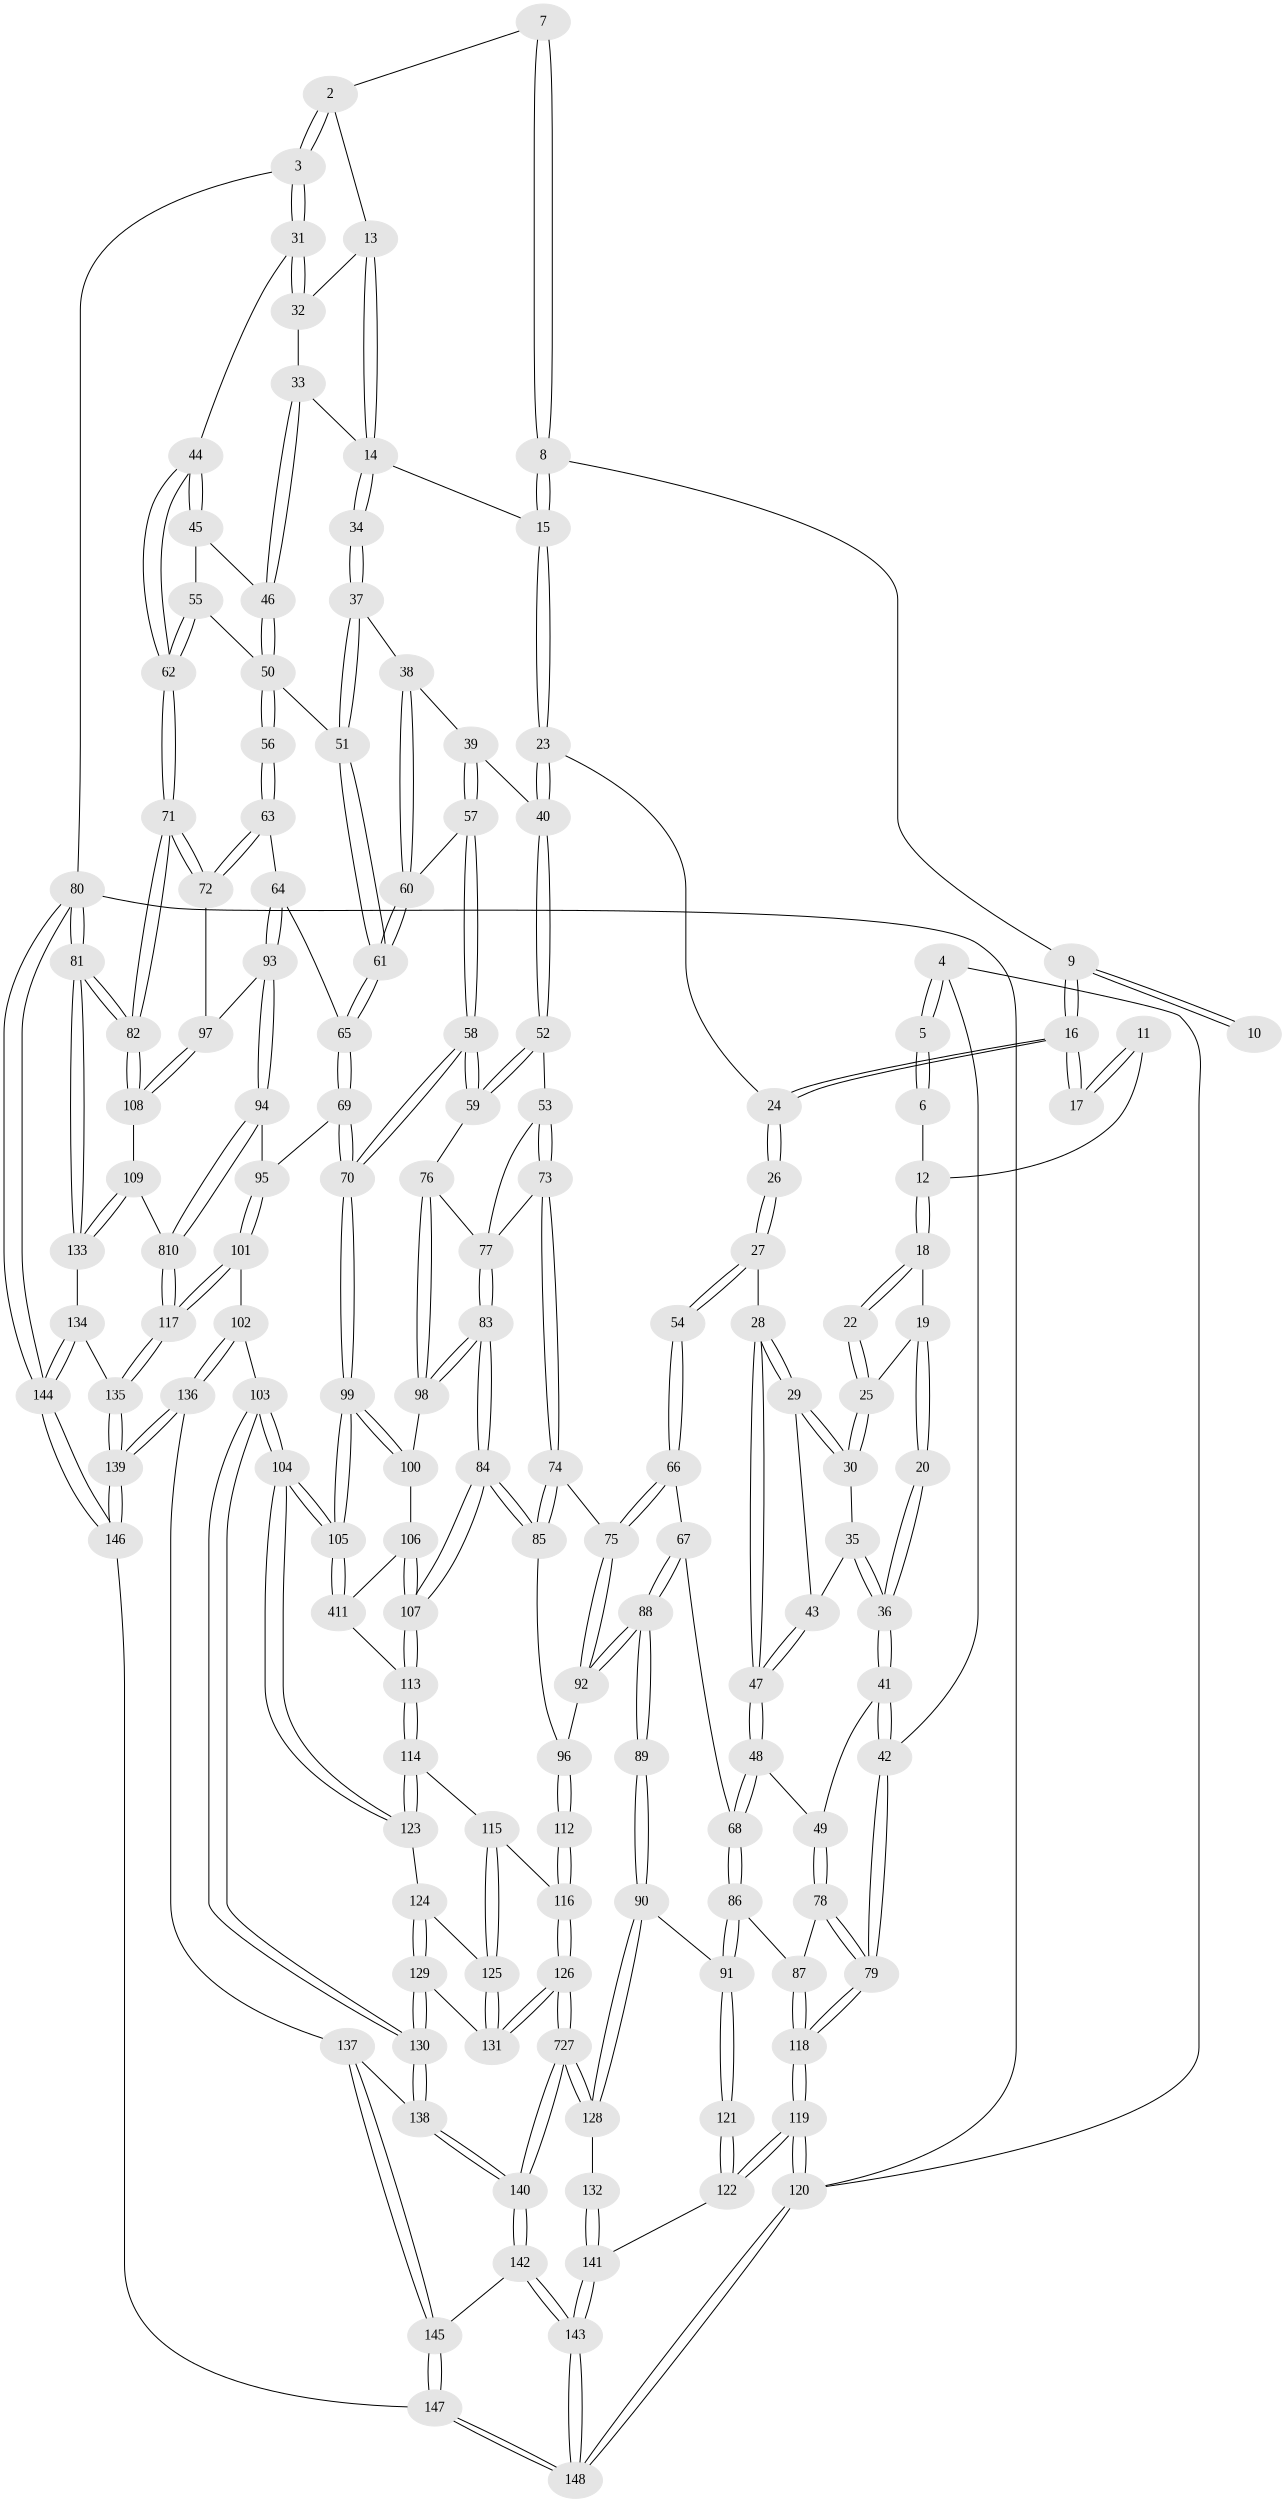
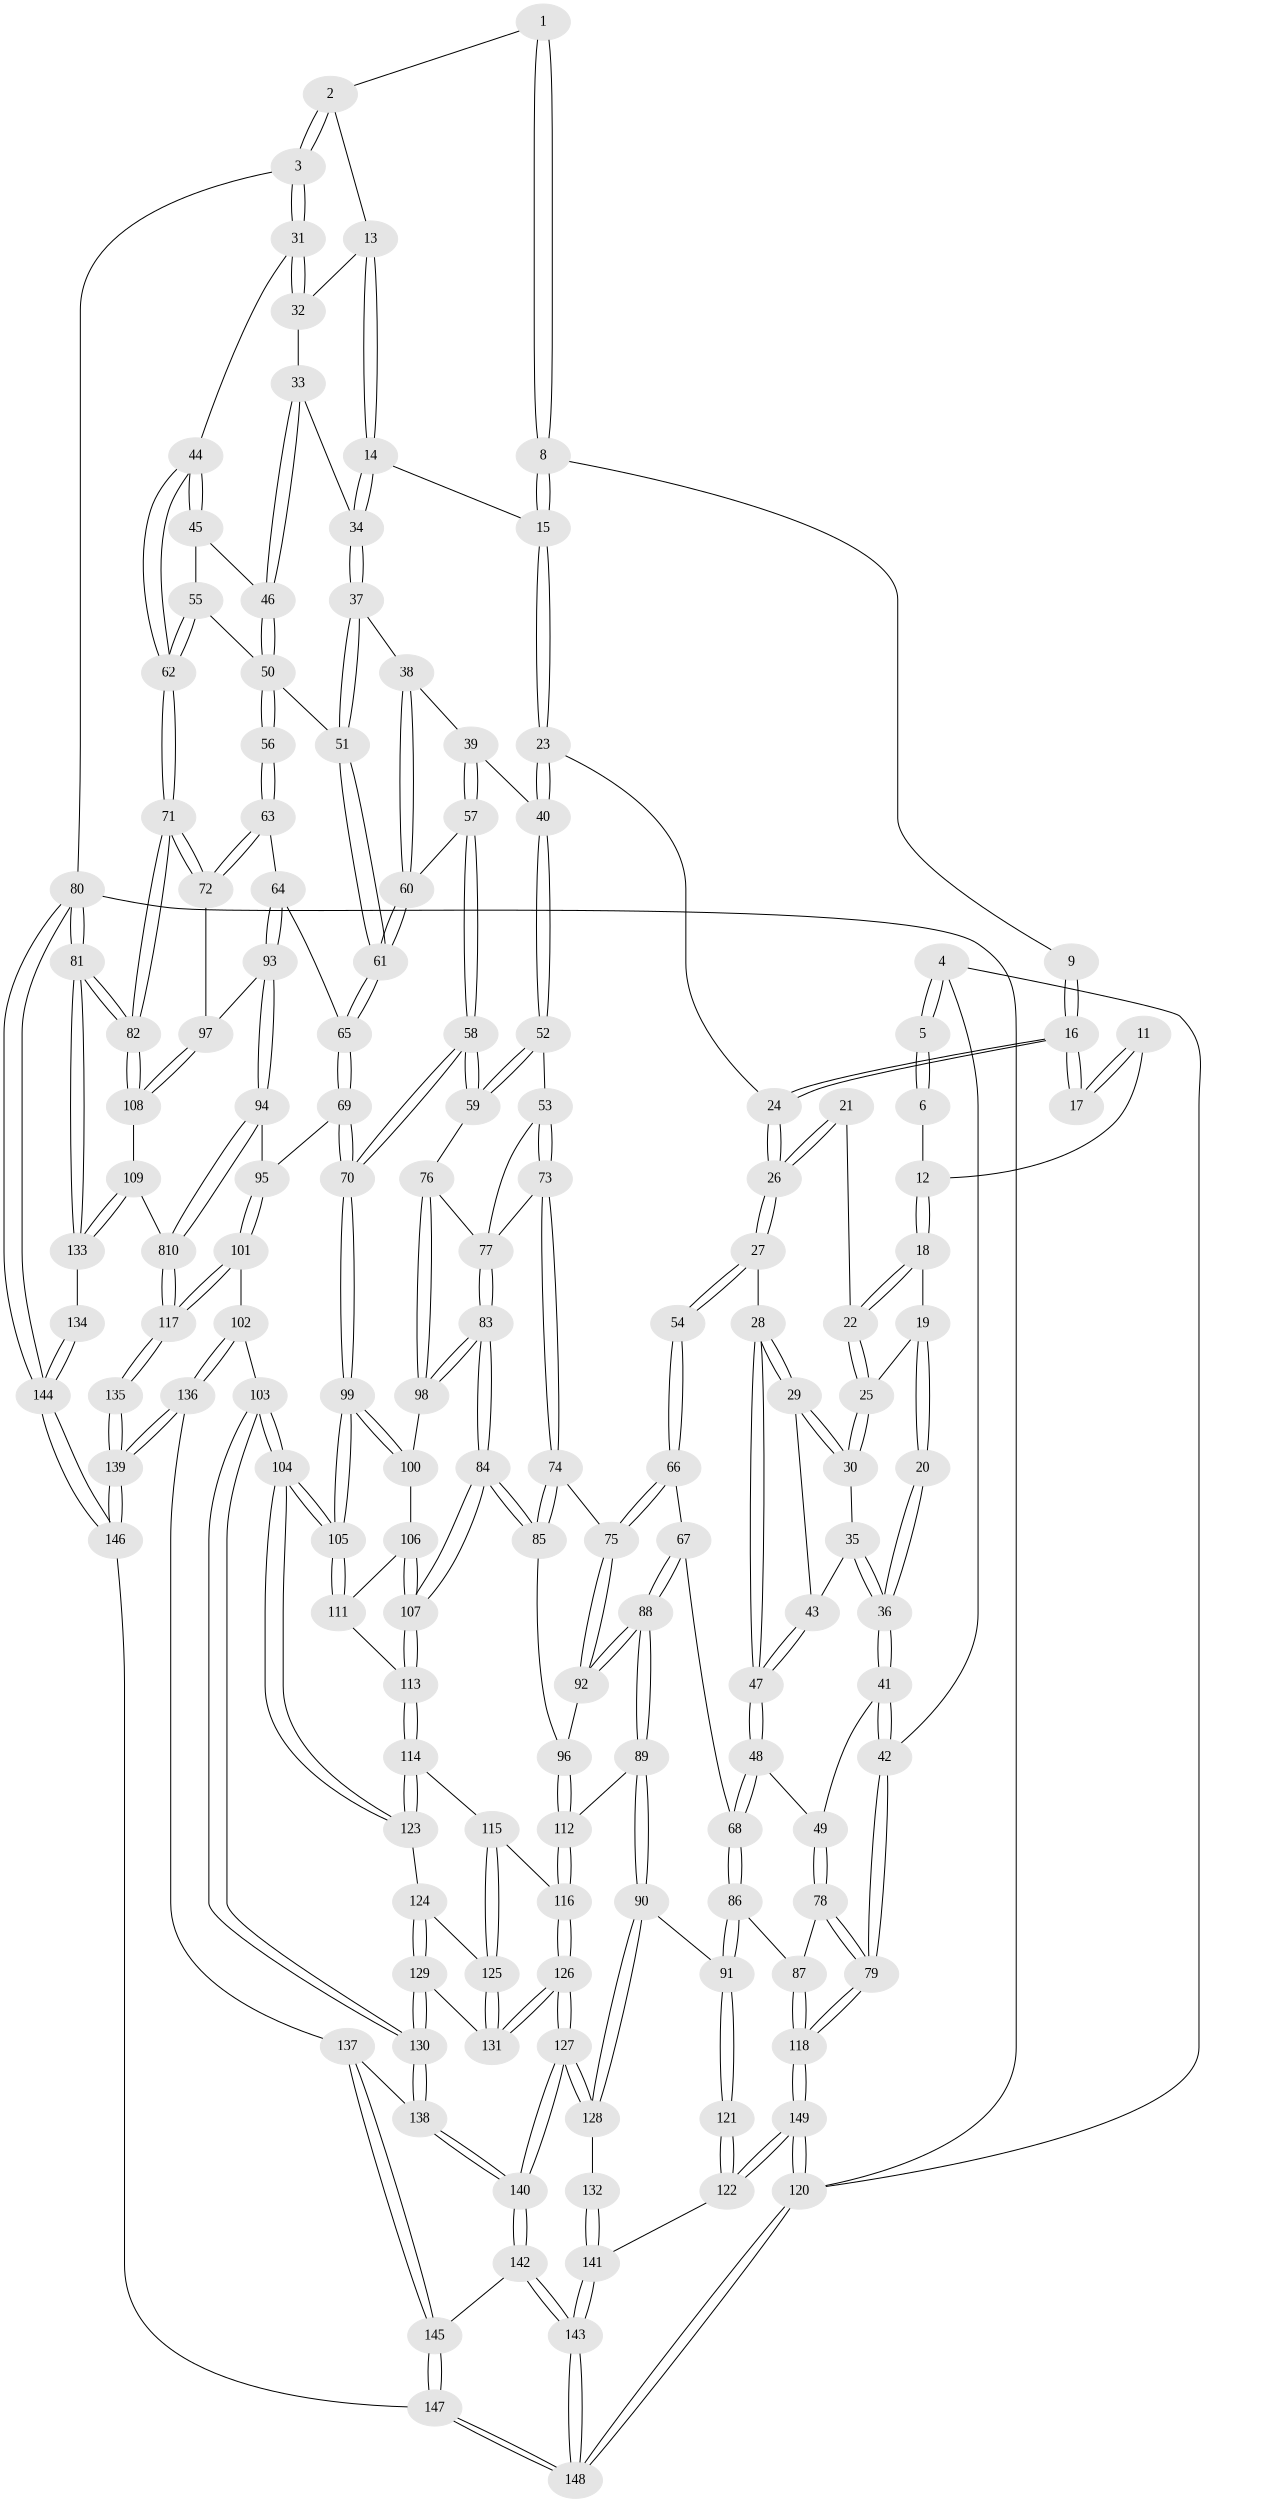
(543, 22) -> (543, 22)
(334, 420) -> (327, 456)
(1254, 1034) -> none
none -> (847, 1107)
(96, 1360) -> none
(338, 1613) -> (338, 1613)
none -> (603, 1794)
(564, 2046) -> (564, 2046)
(799, 2119) -> (799, 2119)
